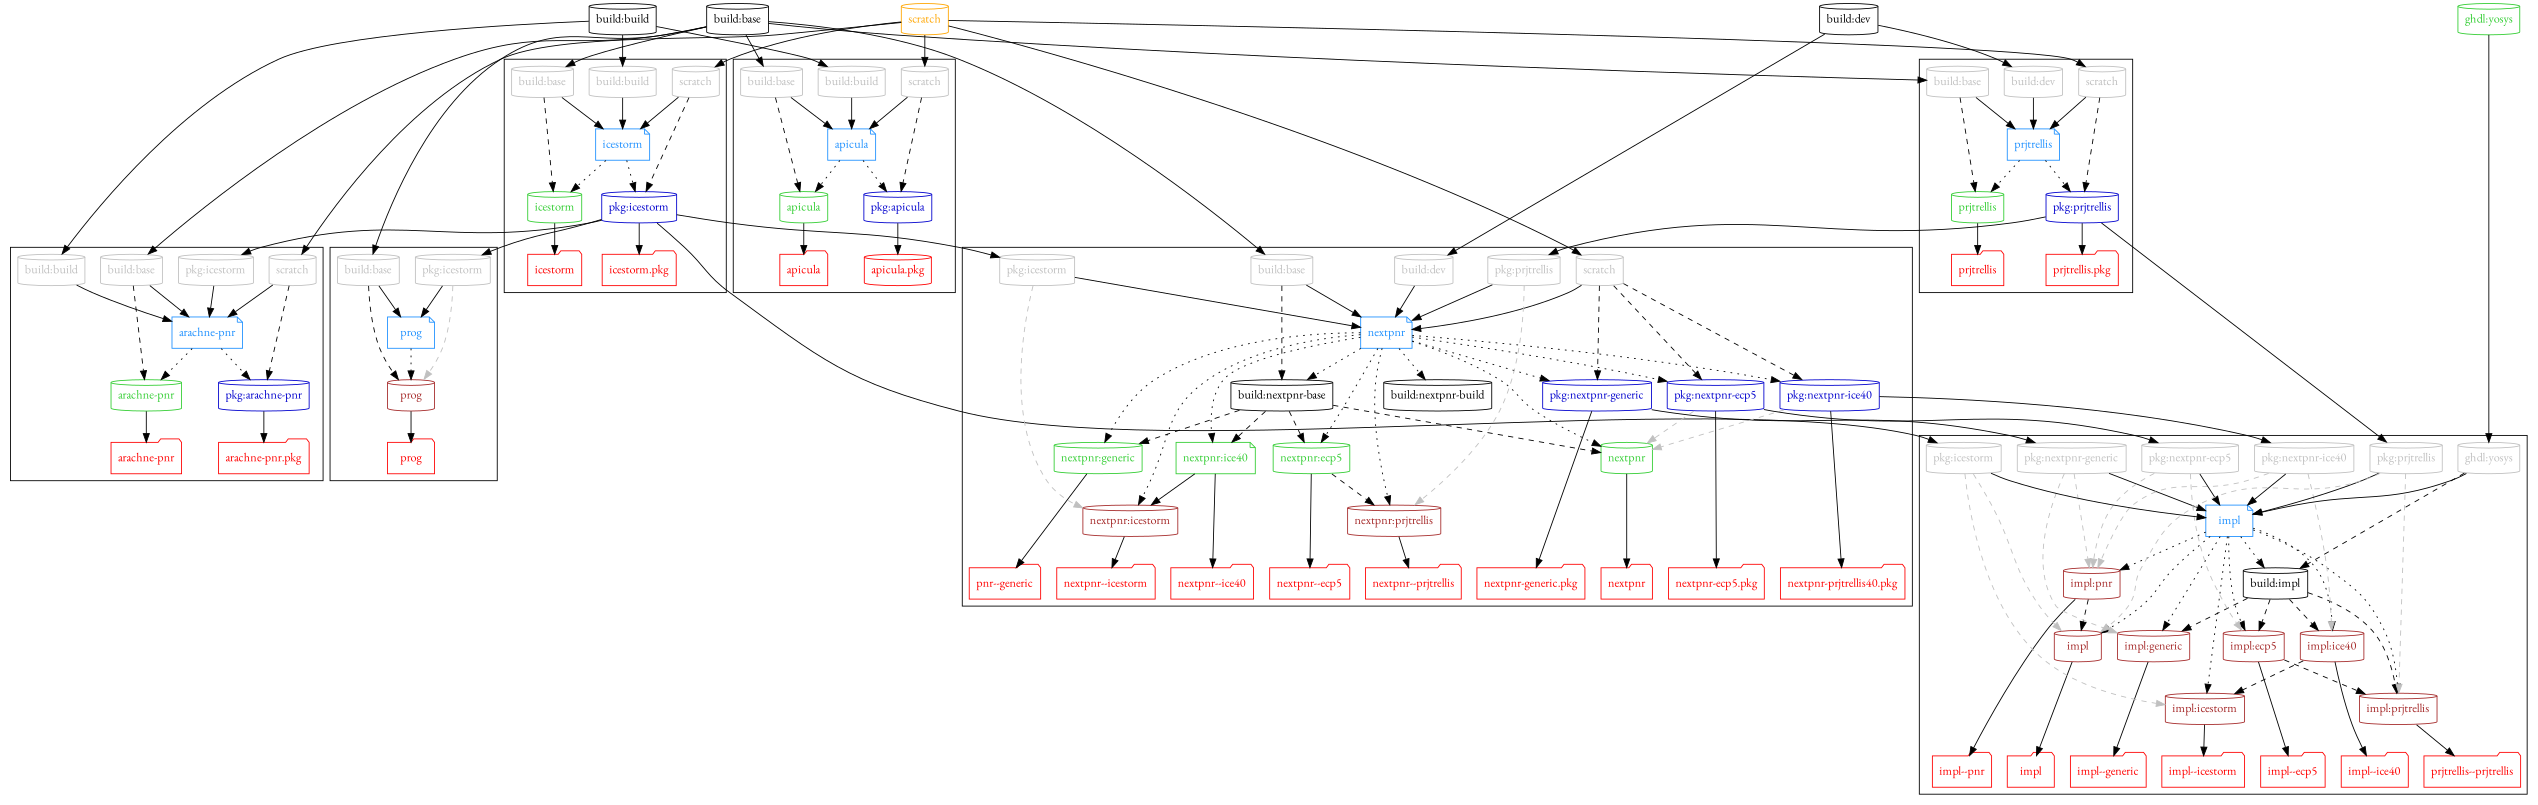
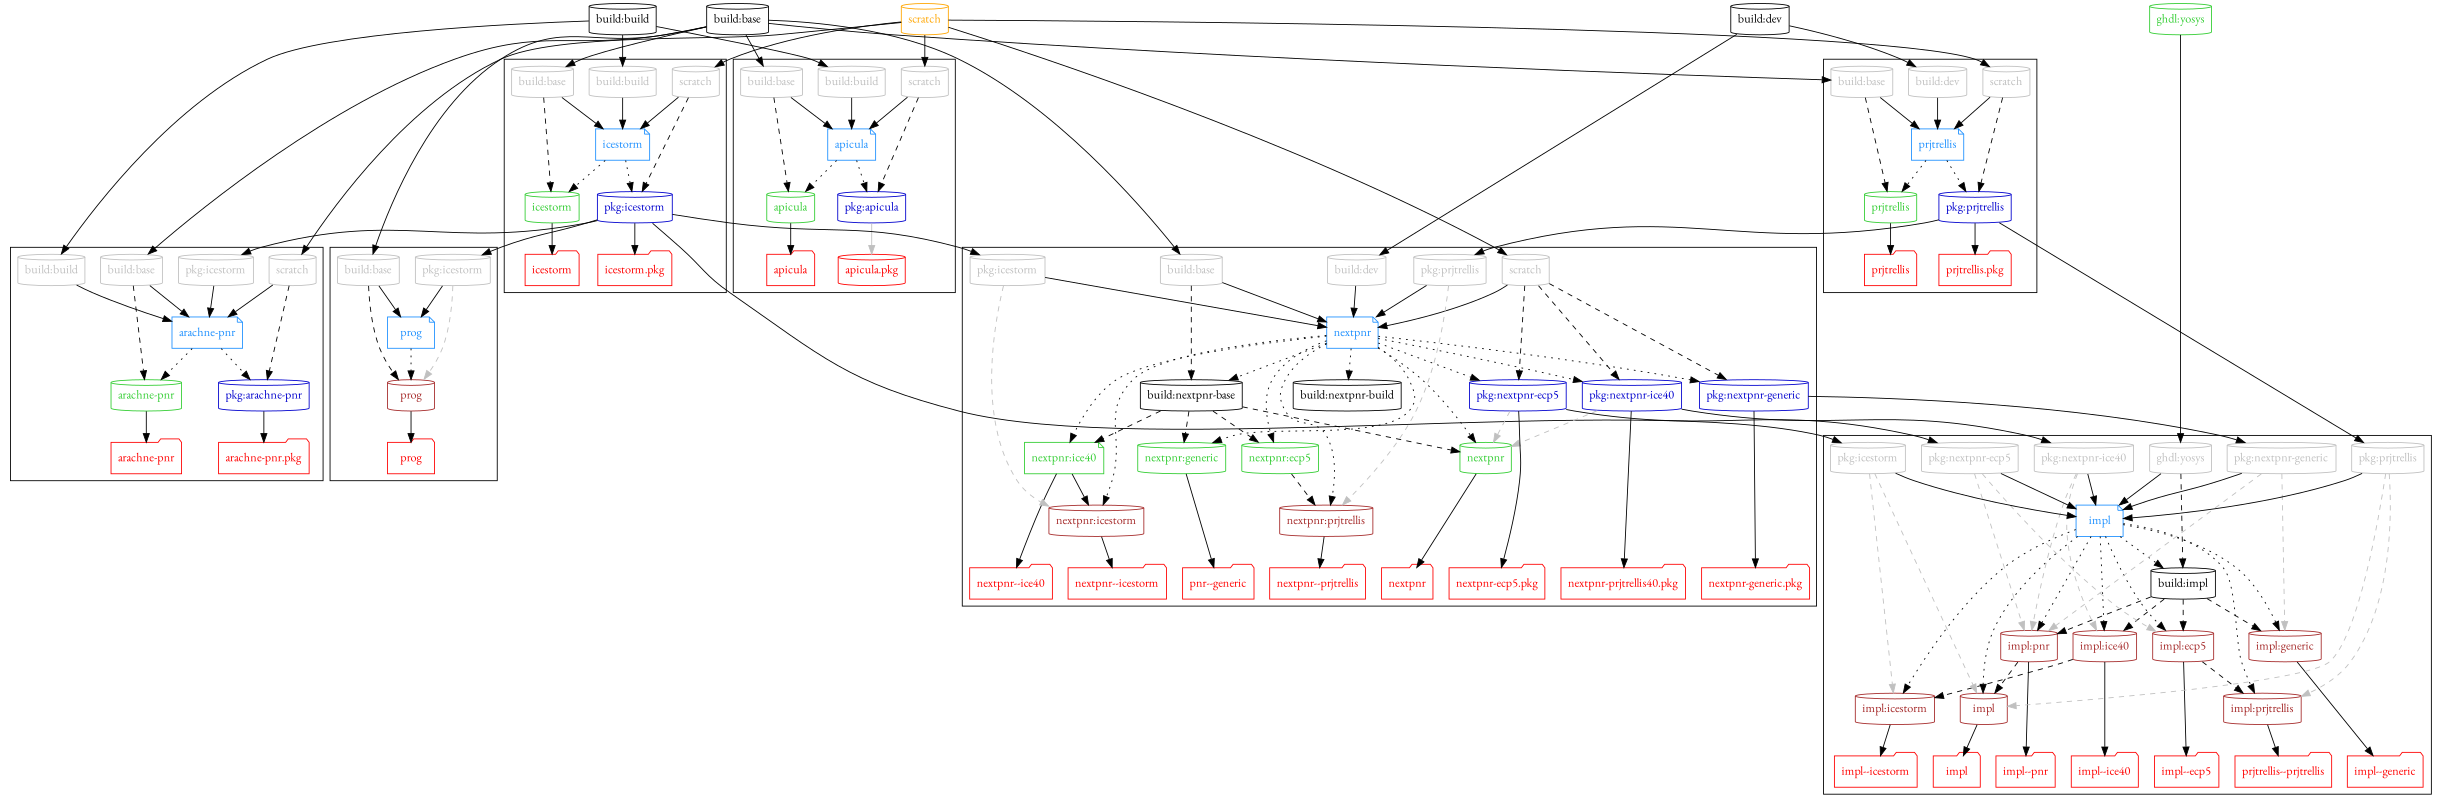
(898, 232) -> (872, 237)
(1310, 583) -> none
(2366, 625) -> (2110, 613)
